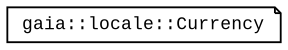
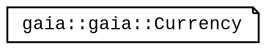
(144, 25) -> (133, 25)
